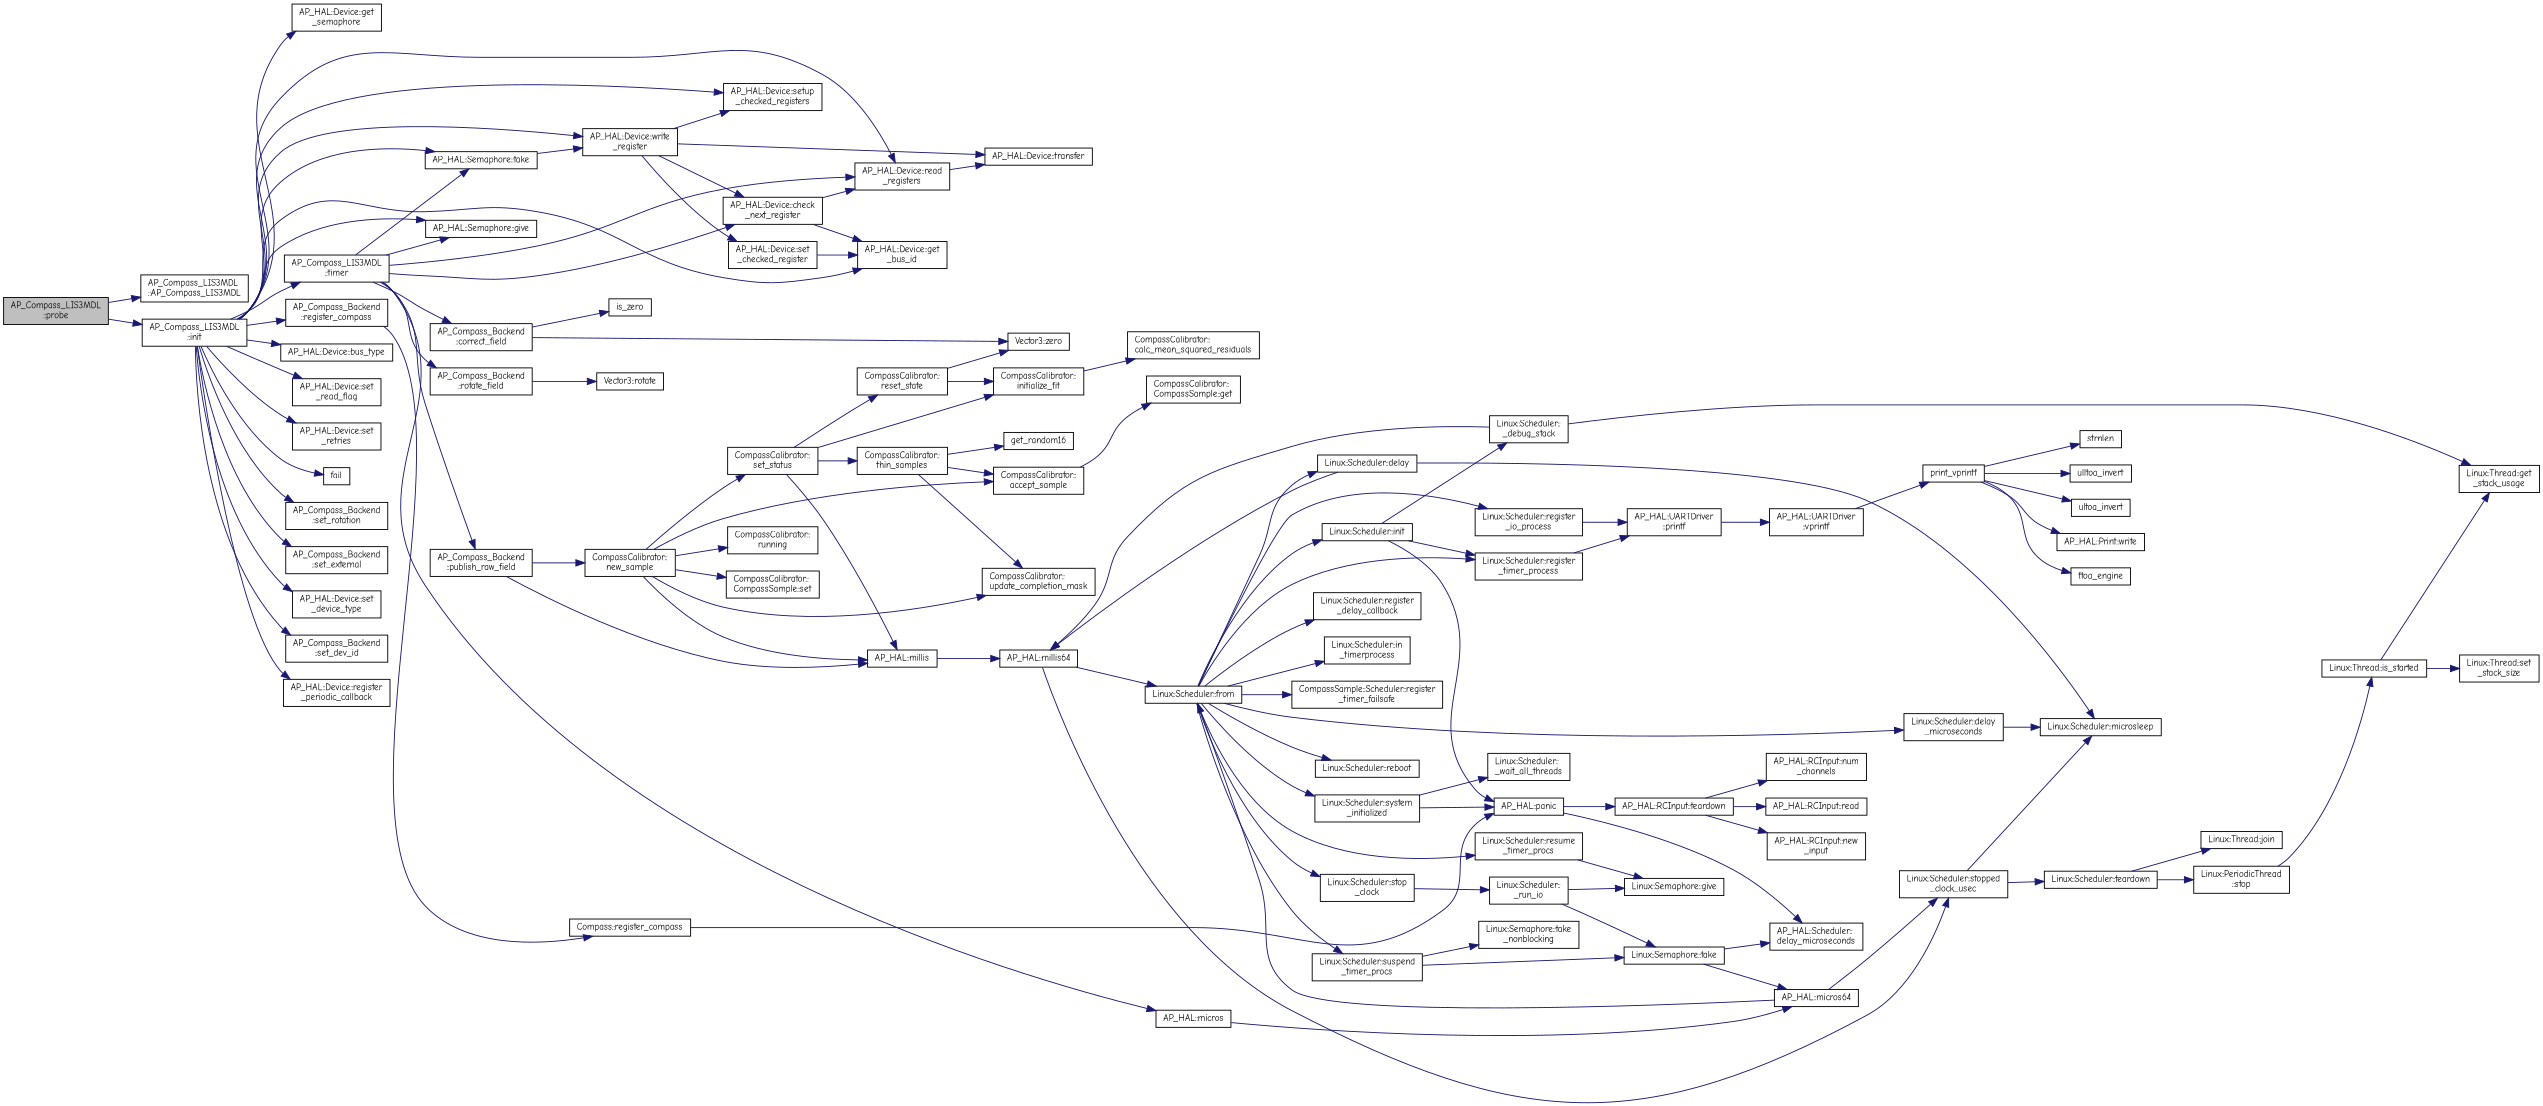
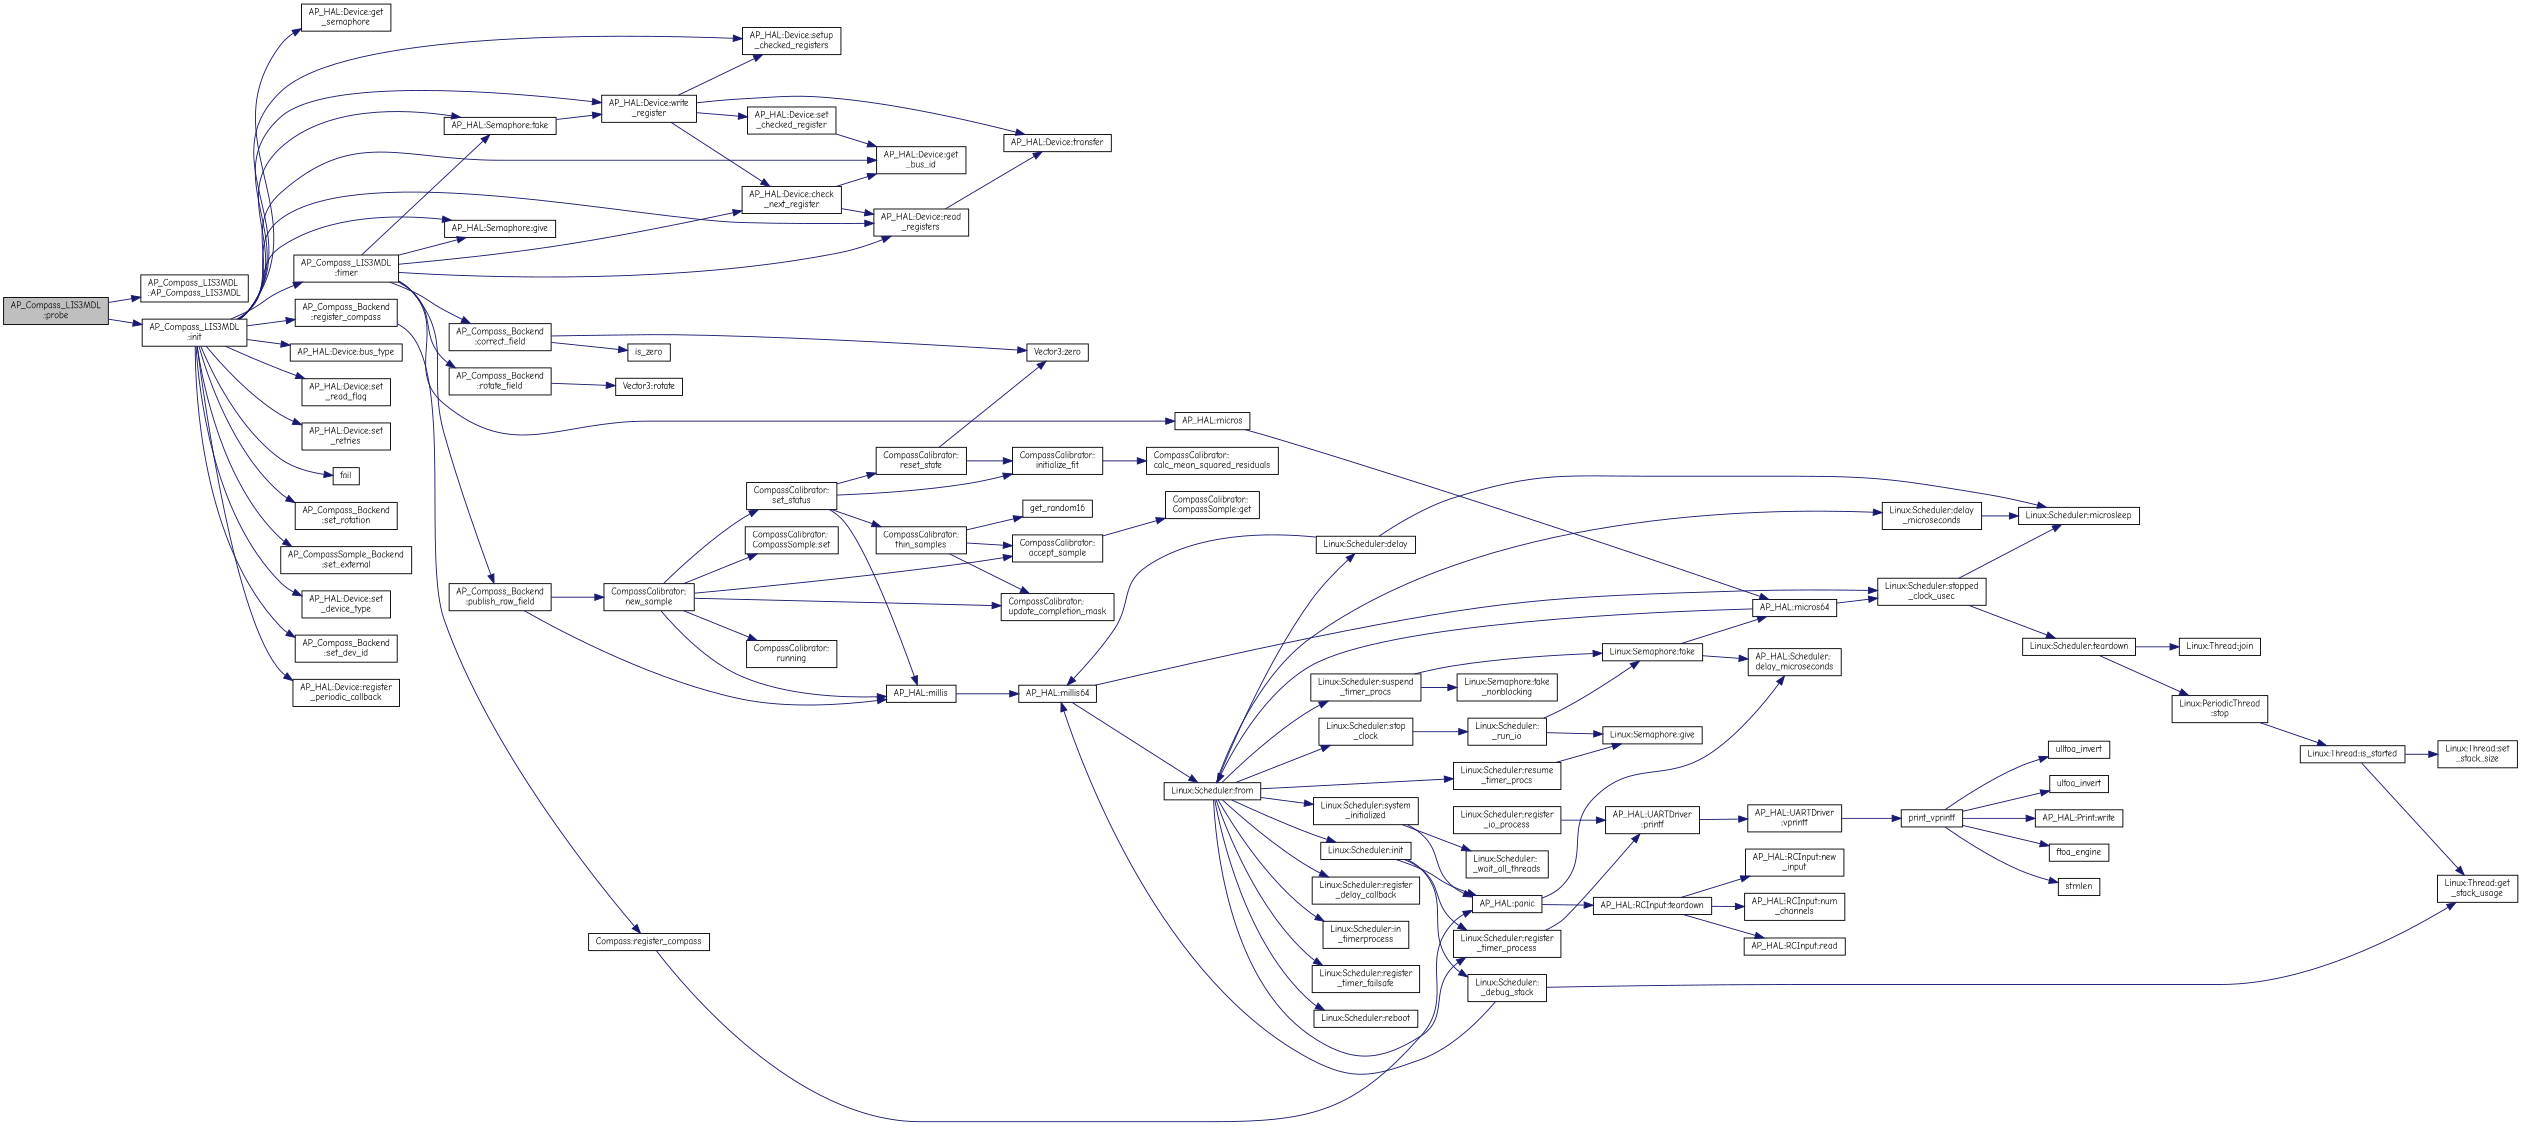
(1291, 516) -> none
(337, 560) -> (346, 560)
(1367, 695) -> (1366, 979)
